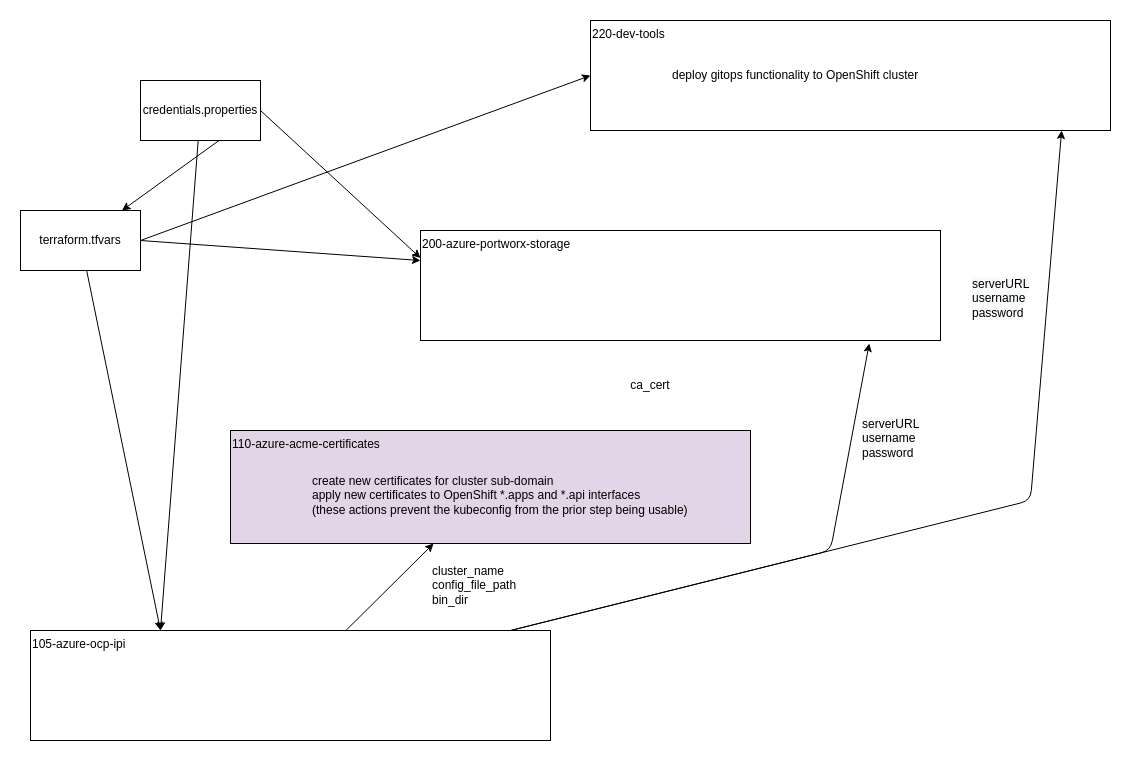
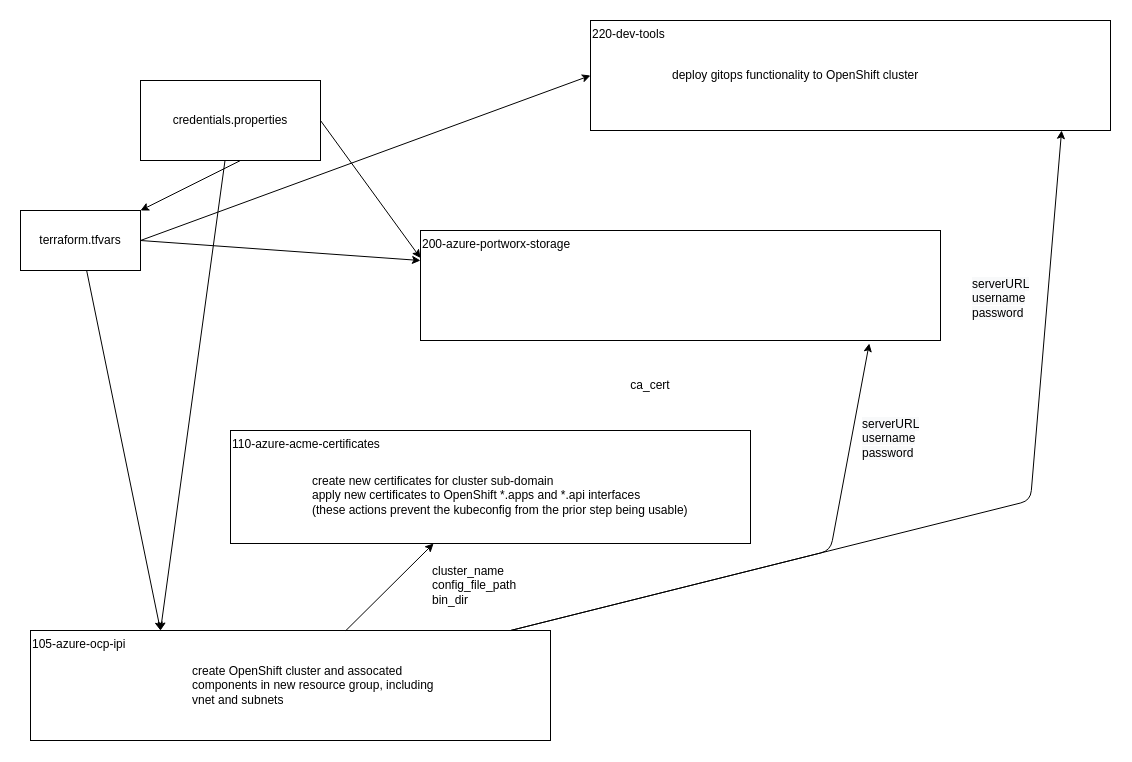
(201, 111) -> (231, 121)
(491, 487) -> (491, 487)
none -> (321, 686)
